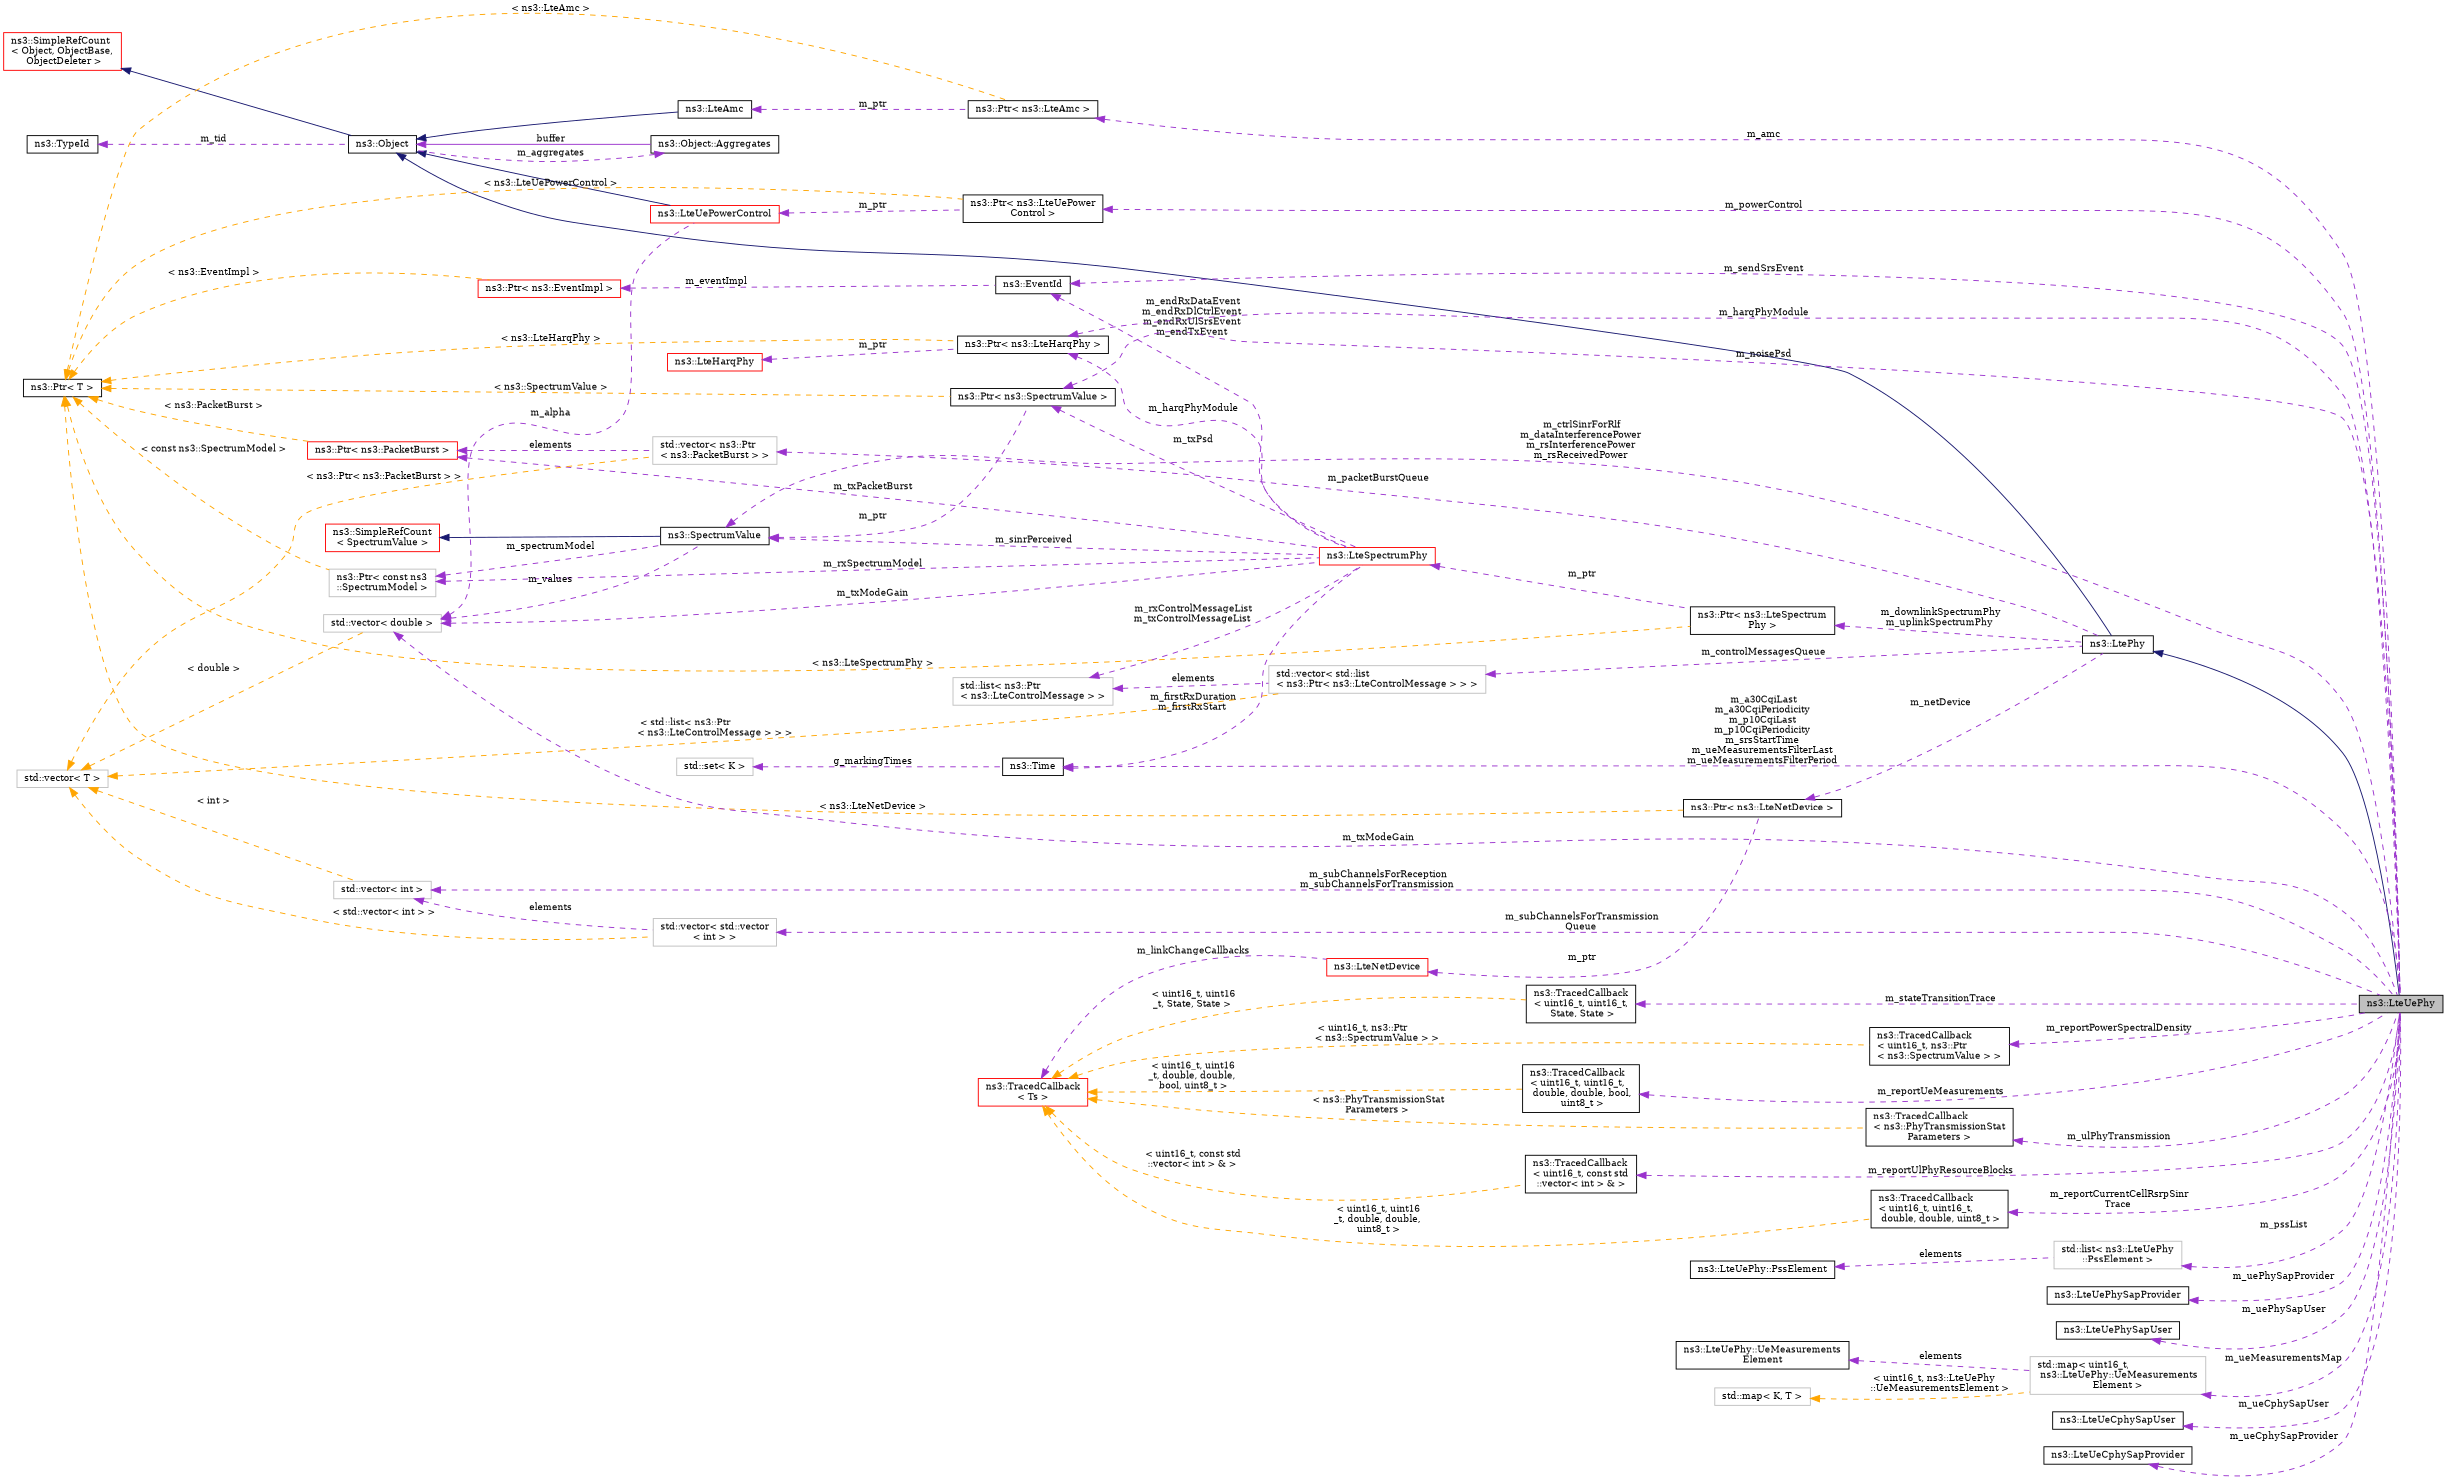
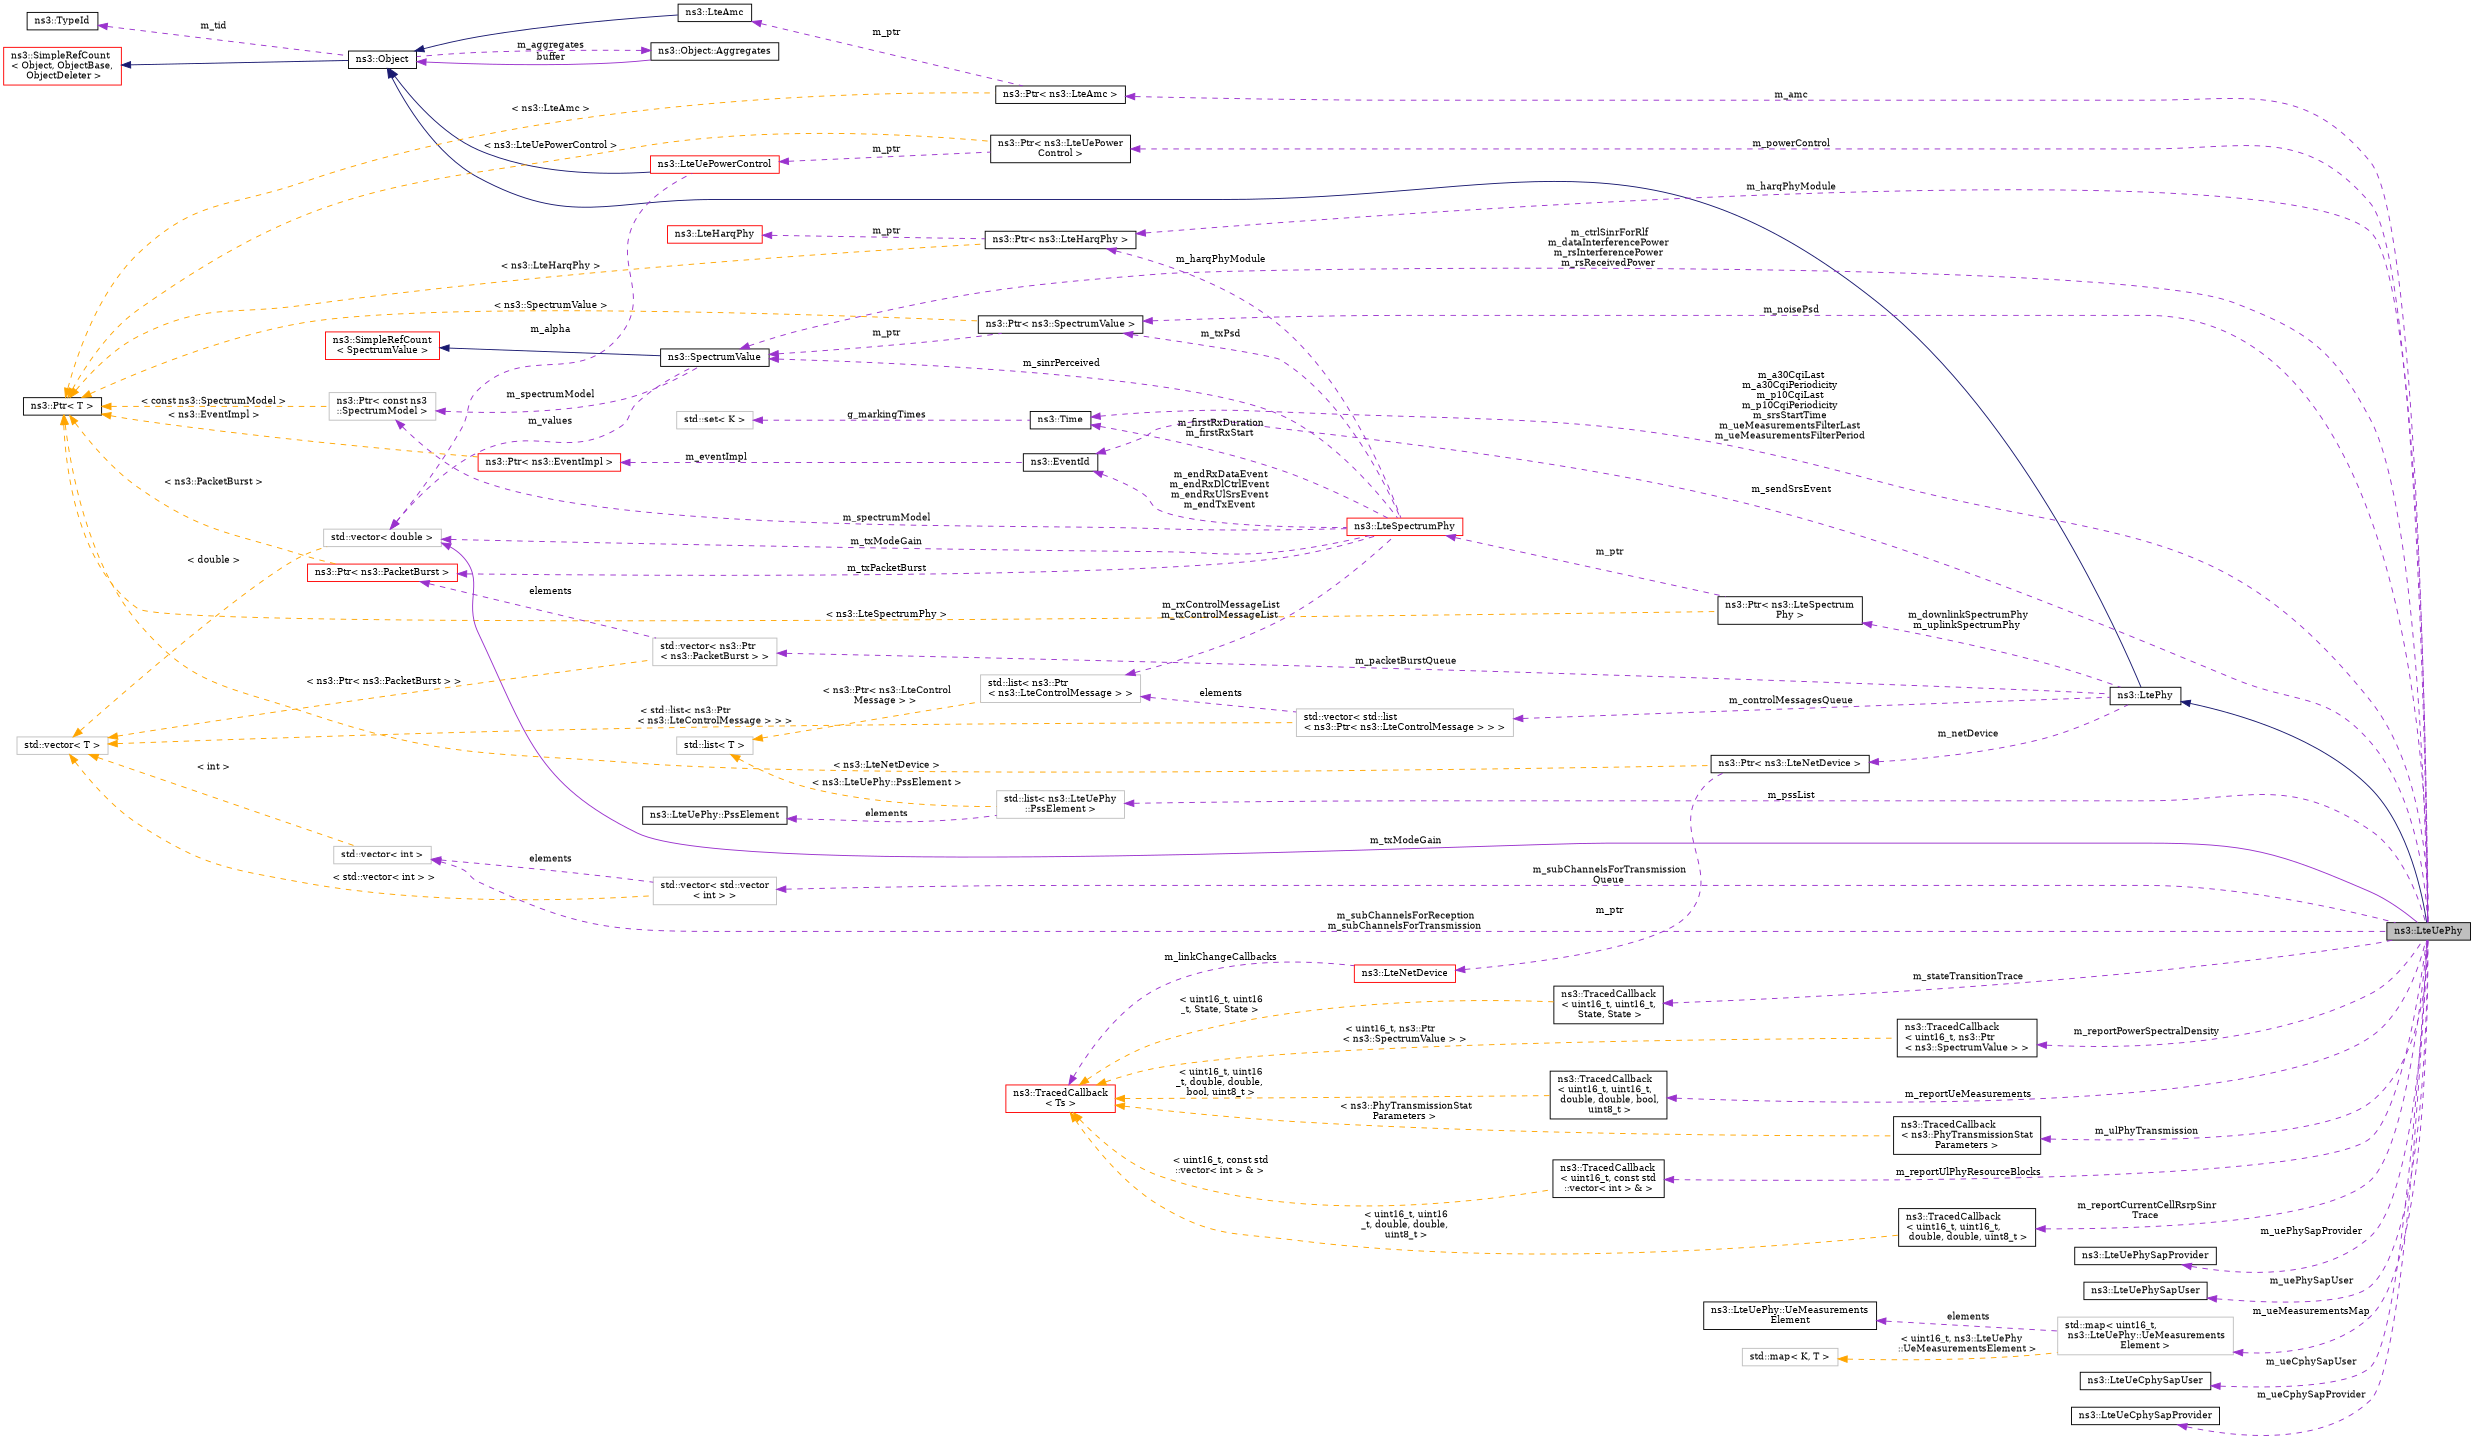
(872, 564) -> (885, 518)
none -> (715, 746)
(1403, 845) -> (1355, 850)
